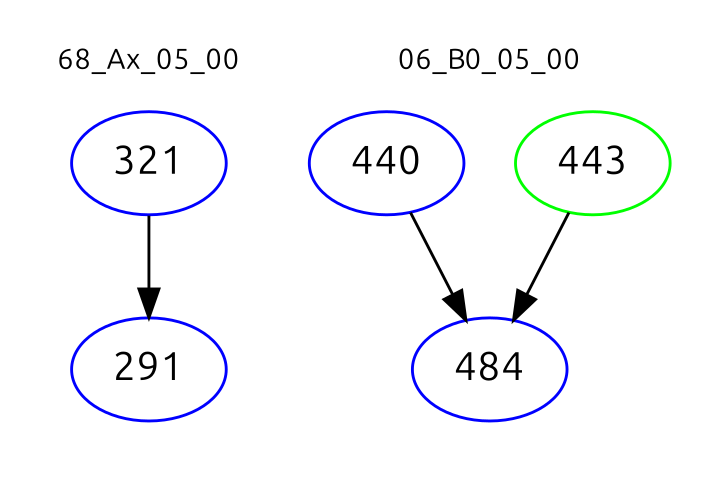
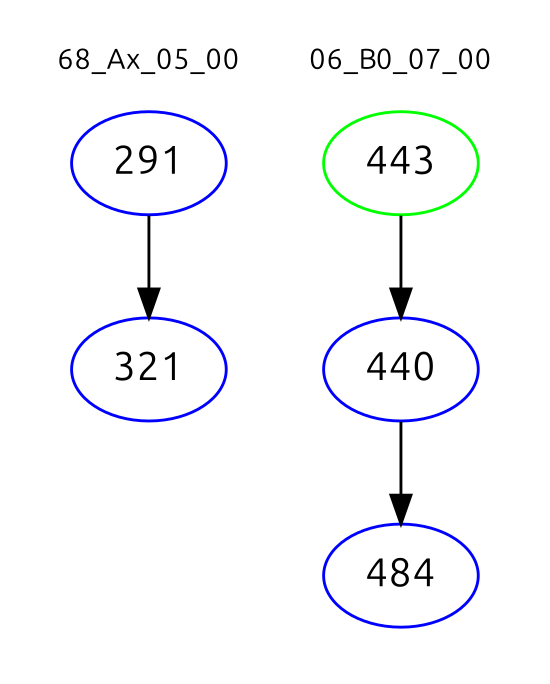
(490, 62) -> (401, 62)
(149, 252) -> (149, 252)
(548, 254) -> (401, 252)
